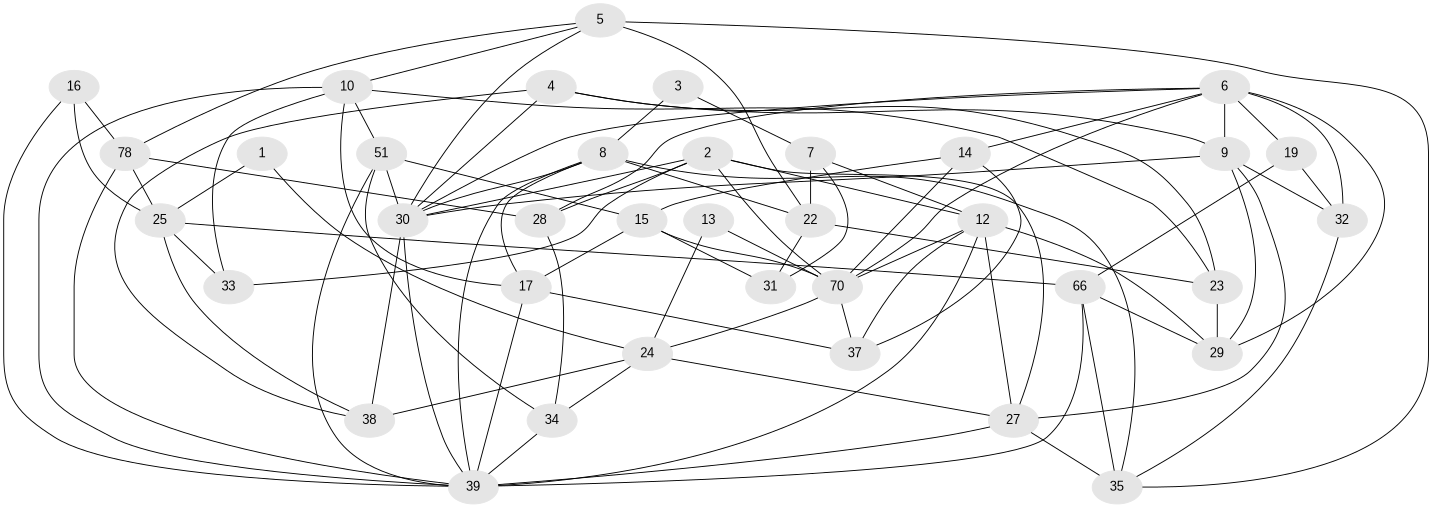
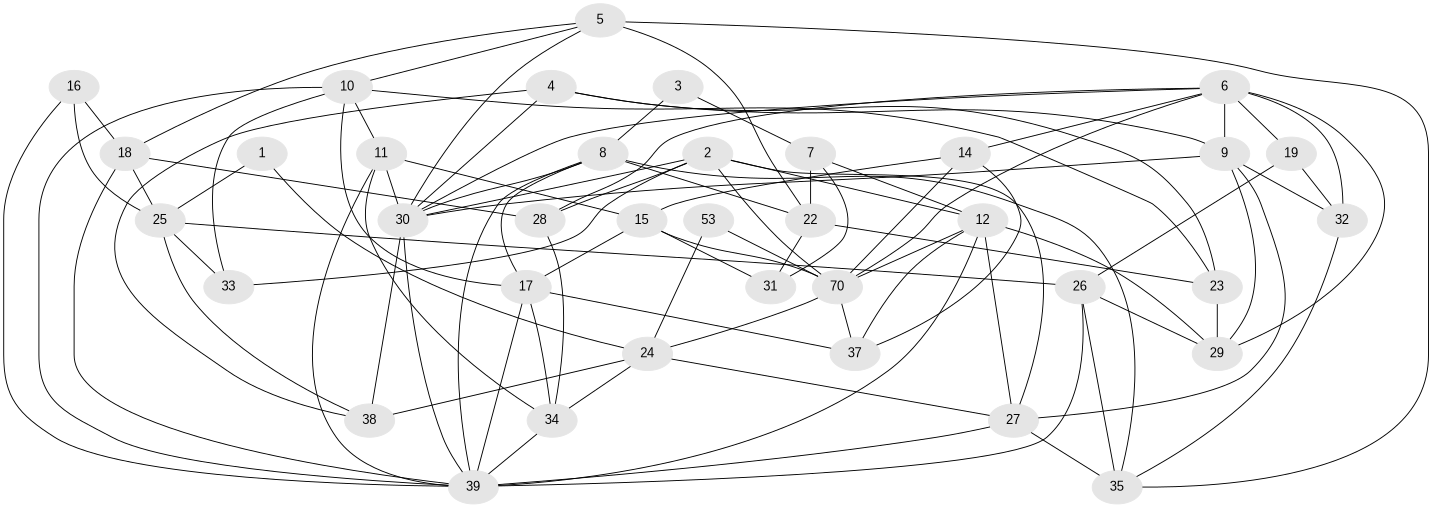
(125, 154) -> (125, 154)
(382, 154) -> (382, 154)
(709, 220) -> (709, 220)
(1080, 287) -> (1080, 287)
none -> (542, 353)
